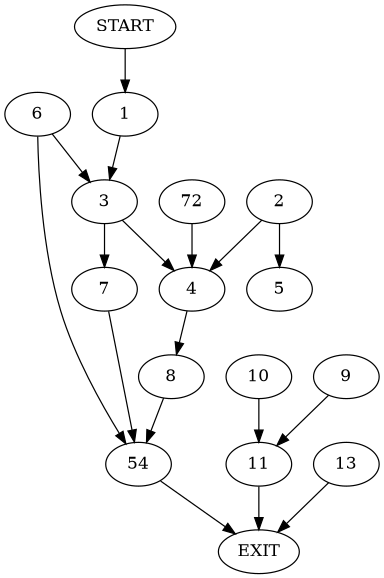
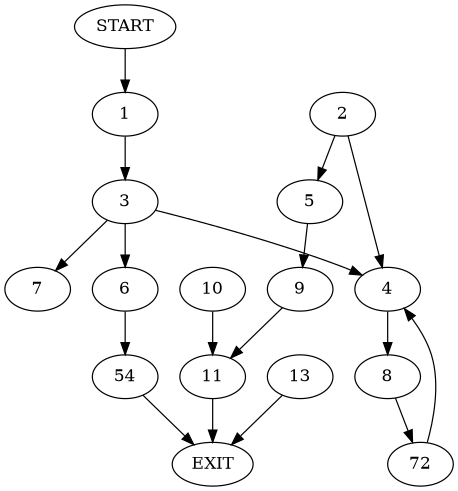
(67, 153) -> (125, 240)
none -> (306, 240)
(120, 371) -> none
(157, 415) -> (402, 415)
